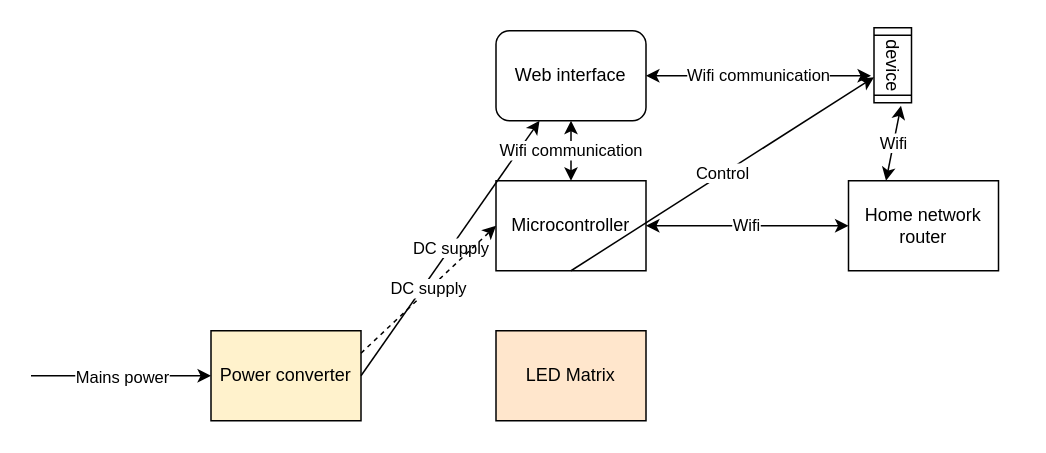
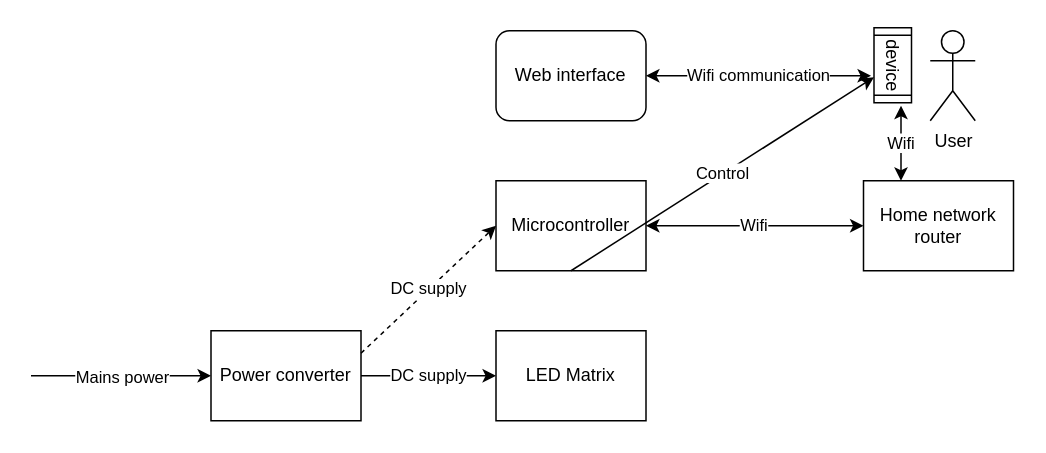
none -> (953, 76)
(571, 151) -> none
(480, 205) -> (423, 376)
(923, 226) -> (938, 226)
(286, 376) -> (286, 376)
(571, 376) -> (571, 376)
